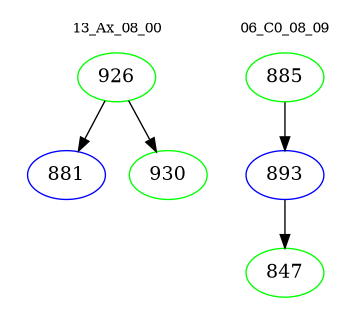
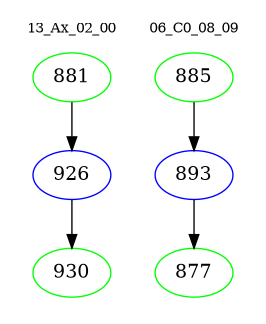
(117, 29) -> (72, 29)
(117, 77) -> (72, 175)
(95, 120) -> (72, 120)
(66, 175) -> (72, 77)
(285, 273) -> (194, 273)
